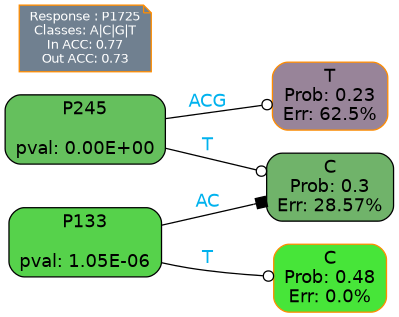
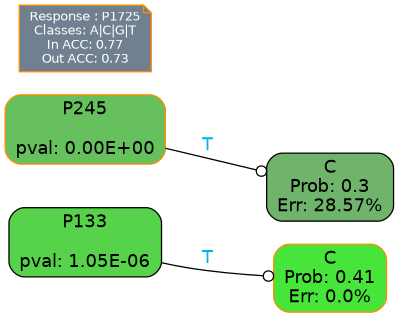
(330, 96) -> none
(85, 129) -> (85, 129)
(208, 215) -> none
(330, 278) -> (330, 278)
